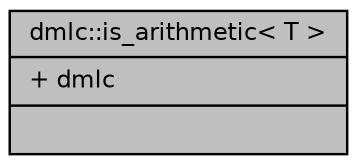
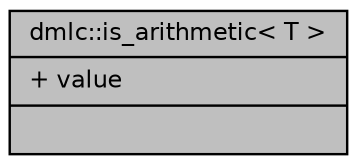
(73, 80) -> (76, 80)
